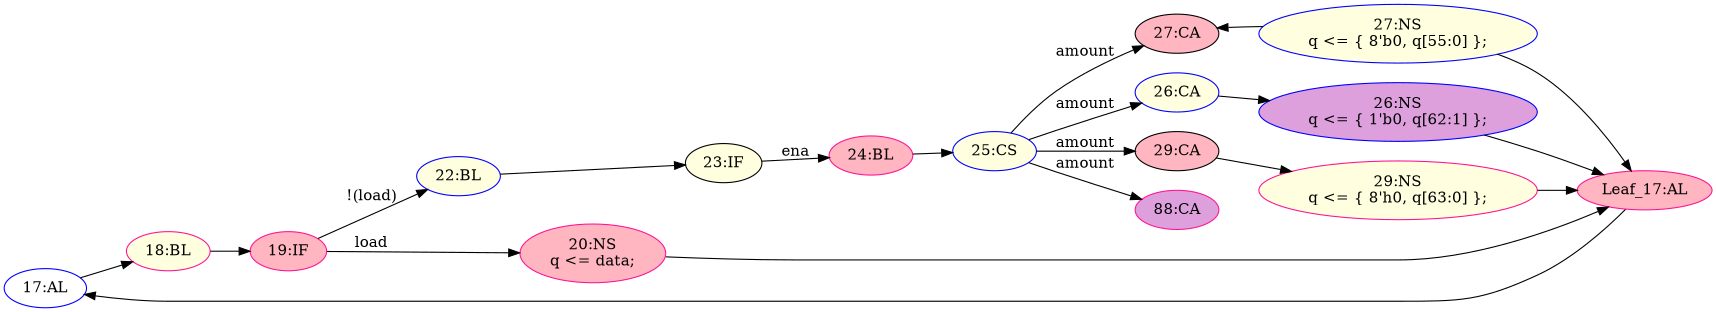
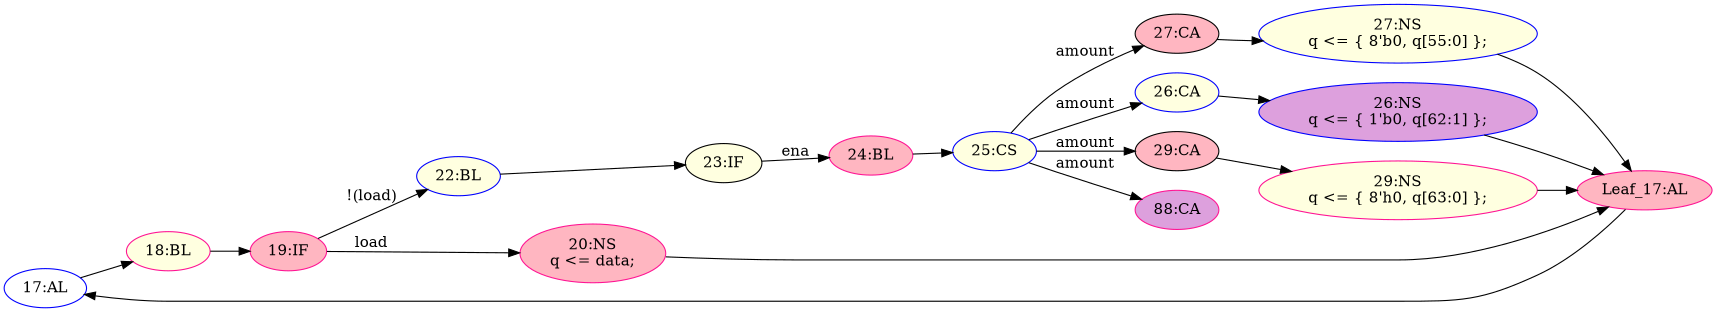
(1246, 27) -> (1235, 40)
